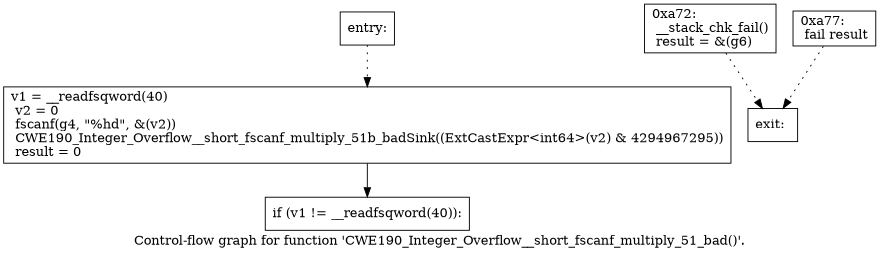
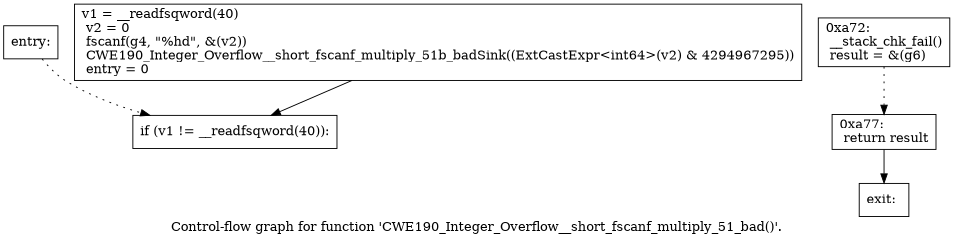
(834, 35) -> (884, 138)
(367, 61) -> (88, 93)
(806, 73) -> (884, 162)
(742, 77) -> (884, 86)
(46, 152) -> (115, 69)
